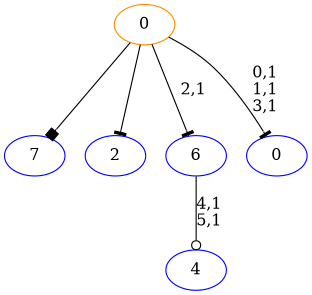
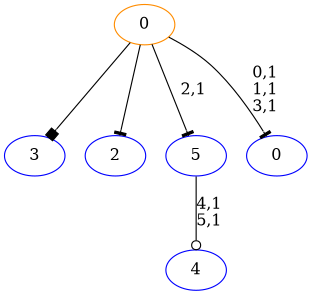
(35, 156) -> (35, 156)
(196, 156) -> (196, 156)
